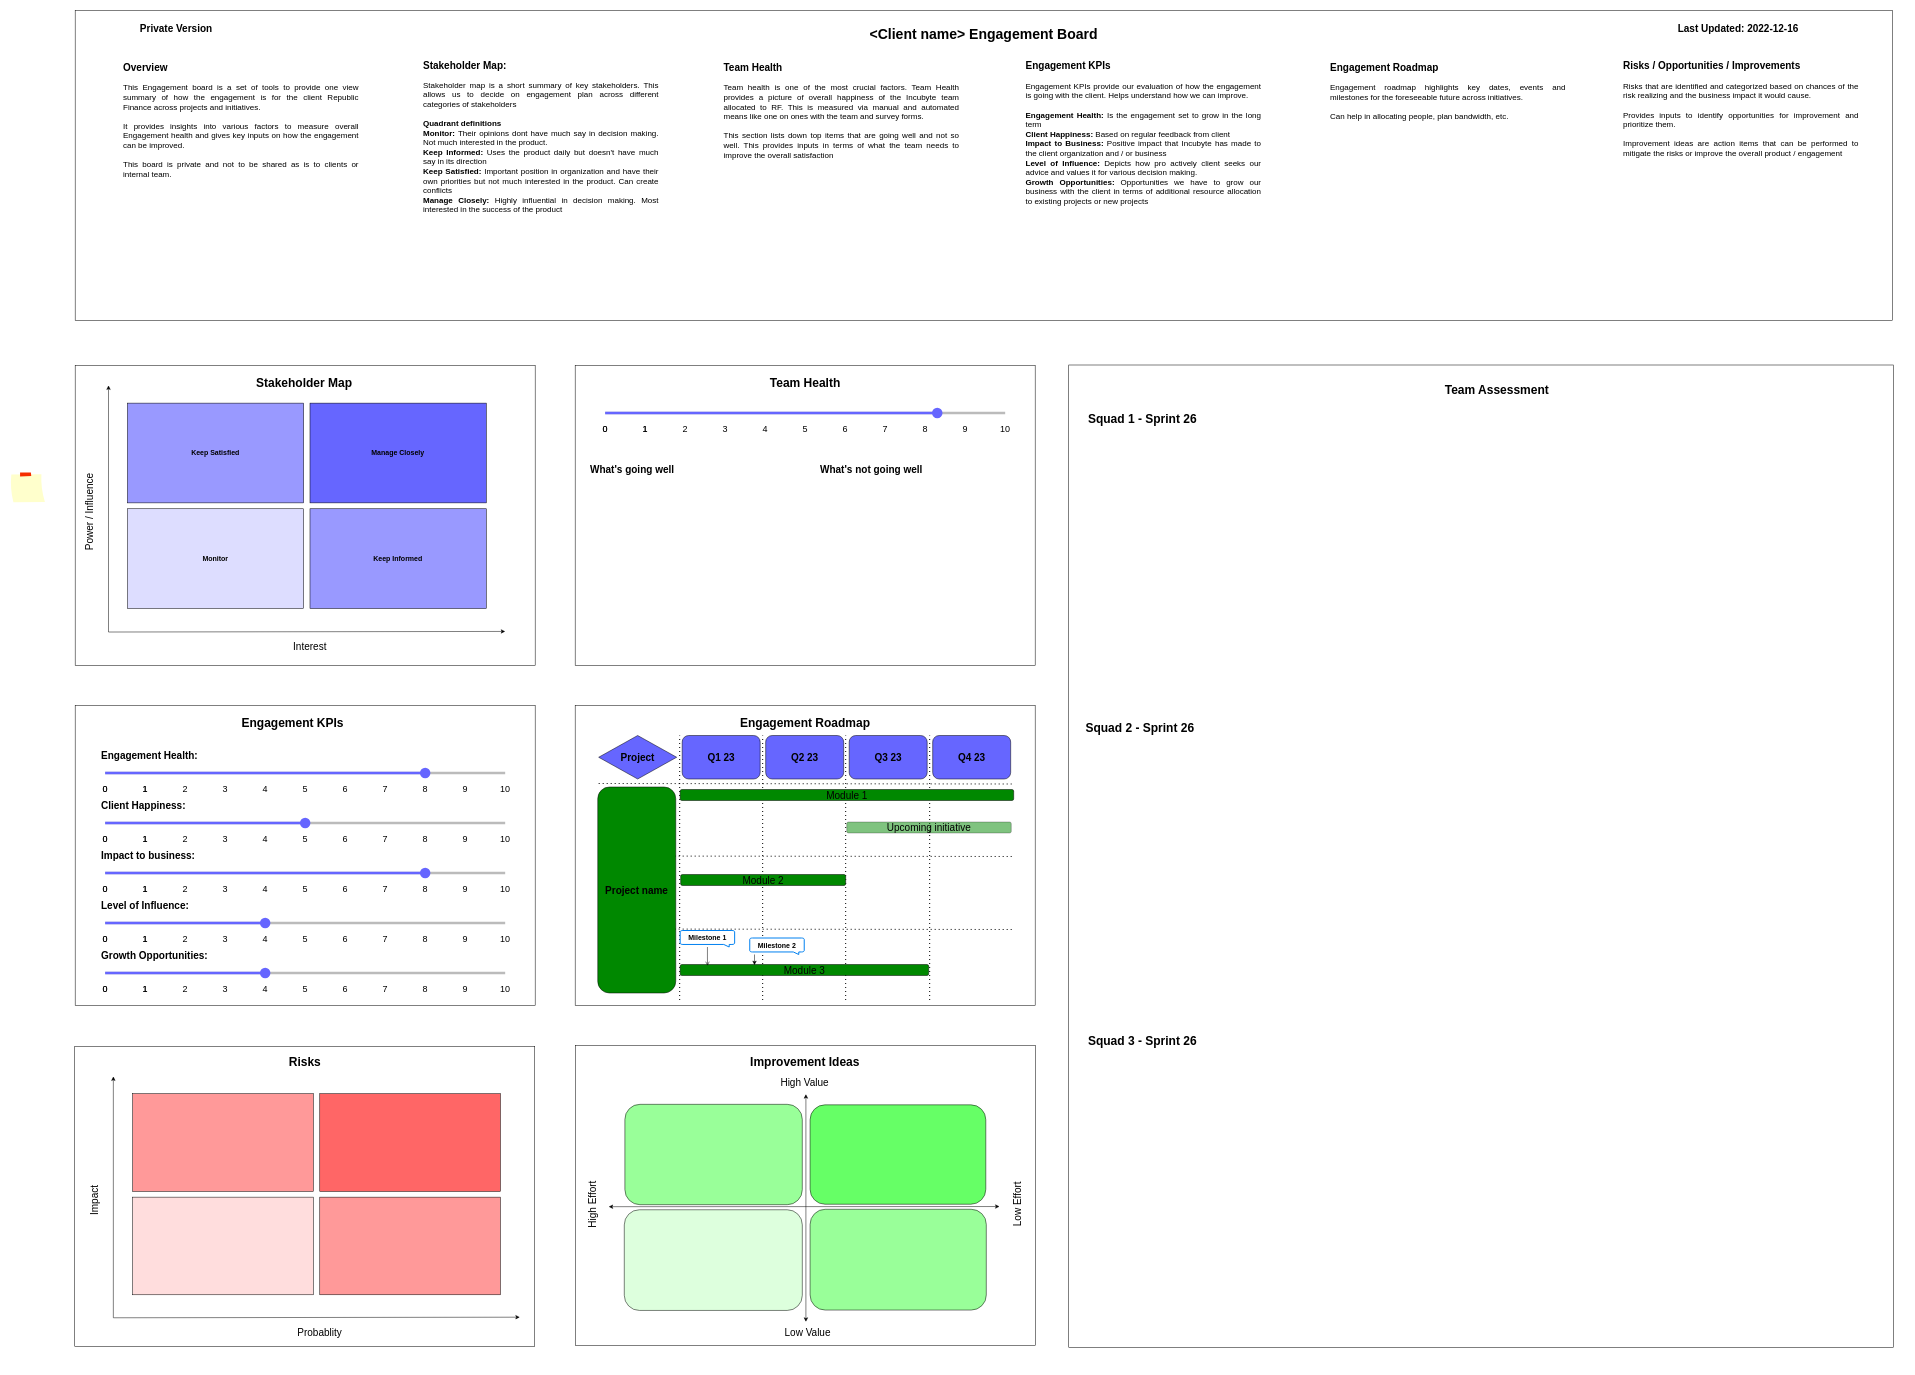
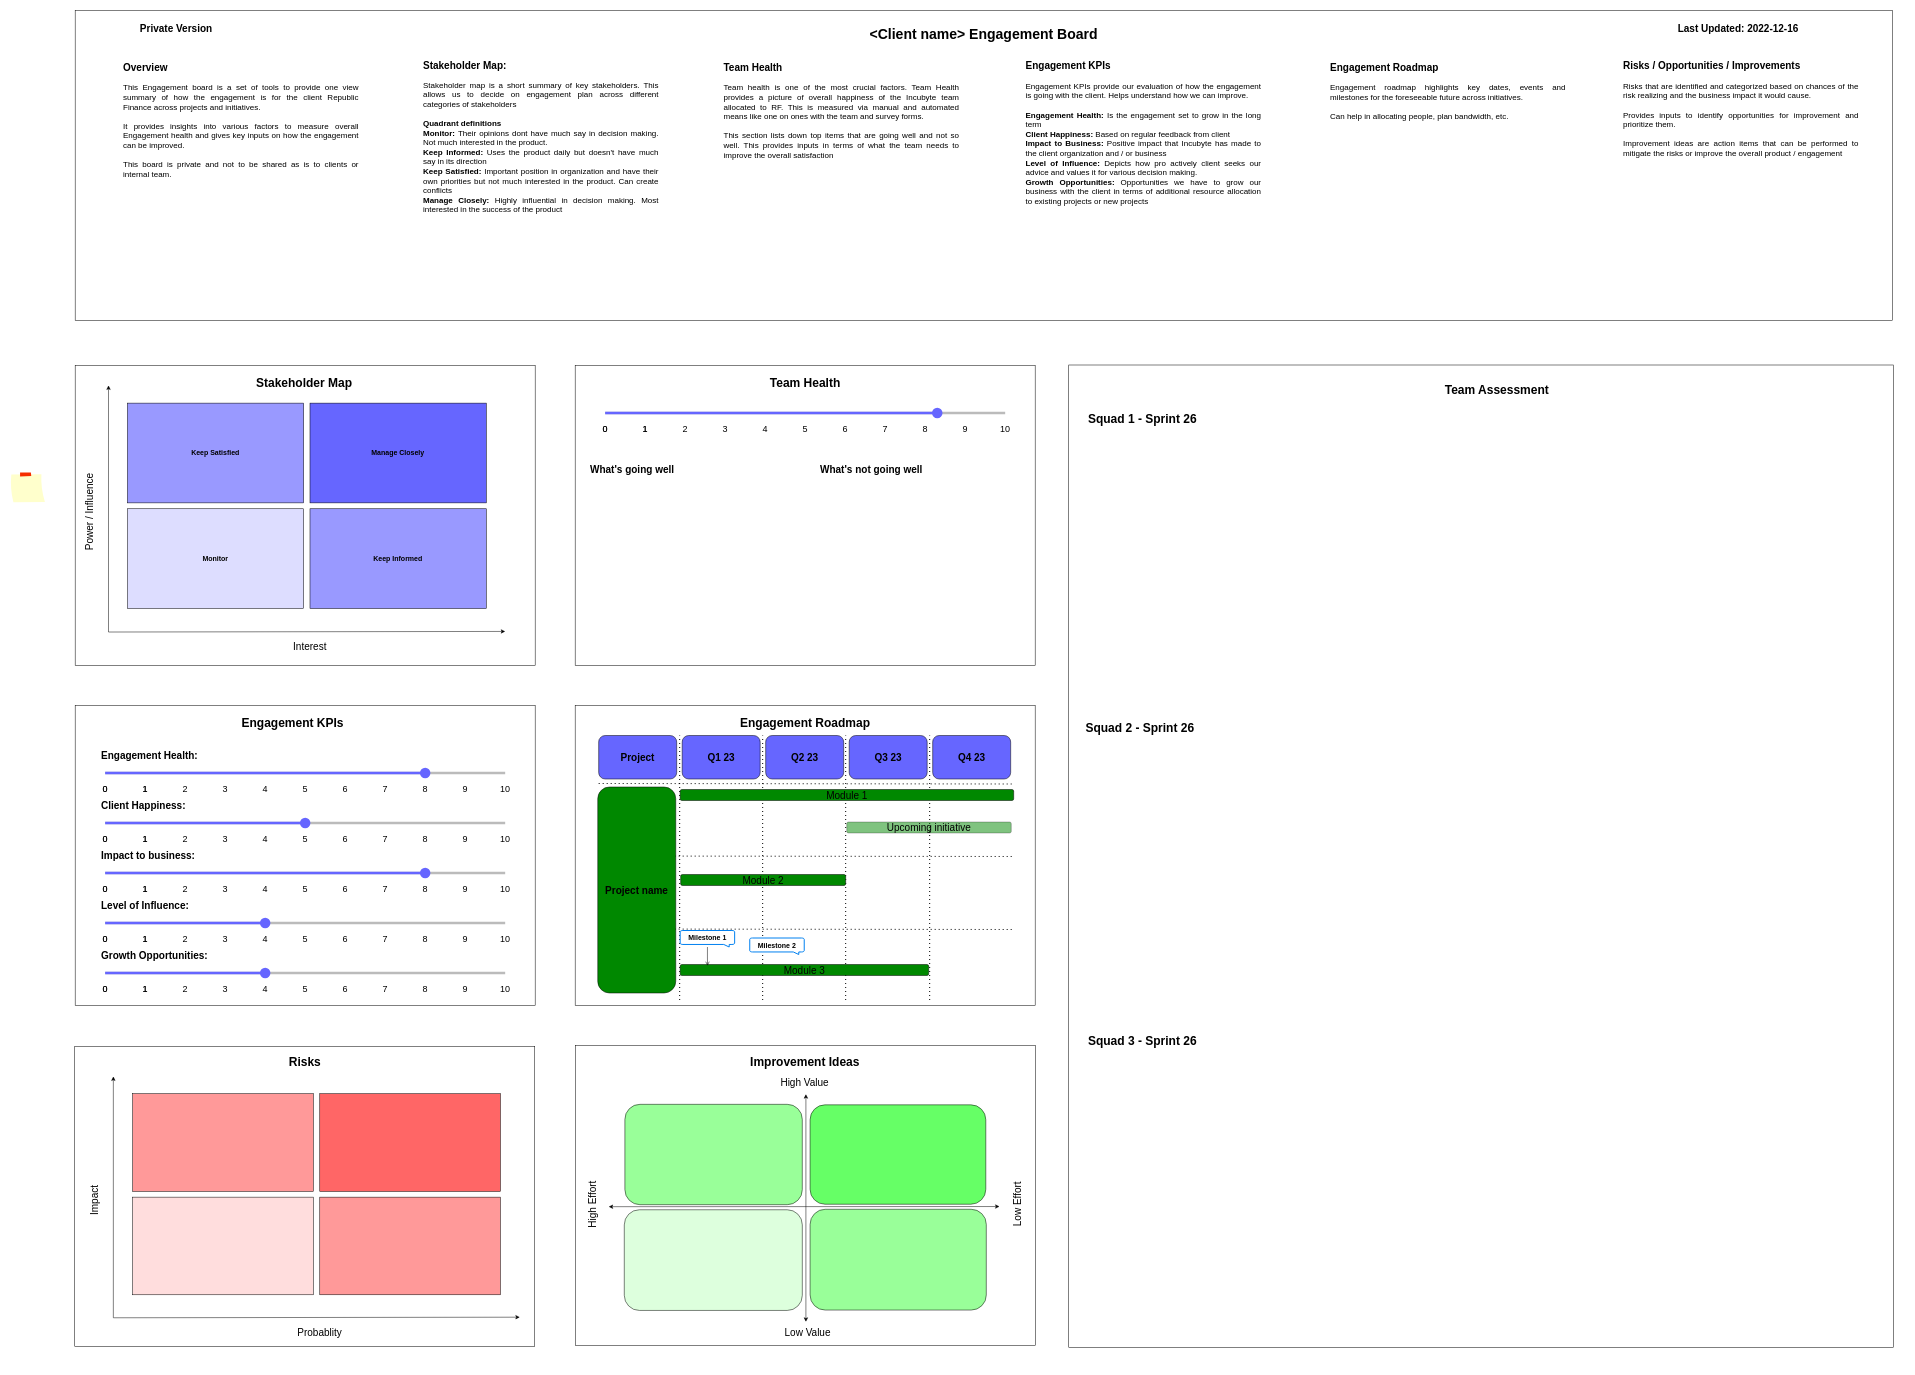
(638, 757) -> (638, 757)
(755, 961) -> none
